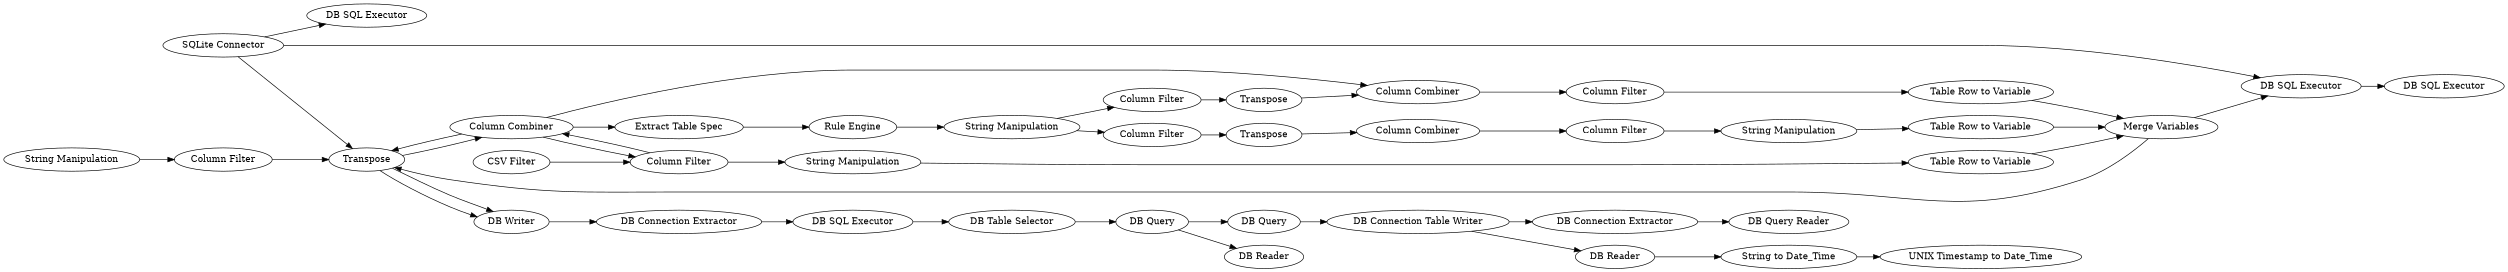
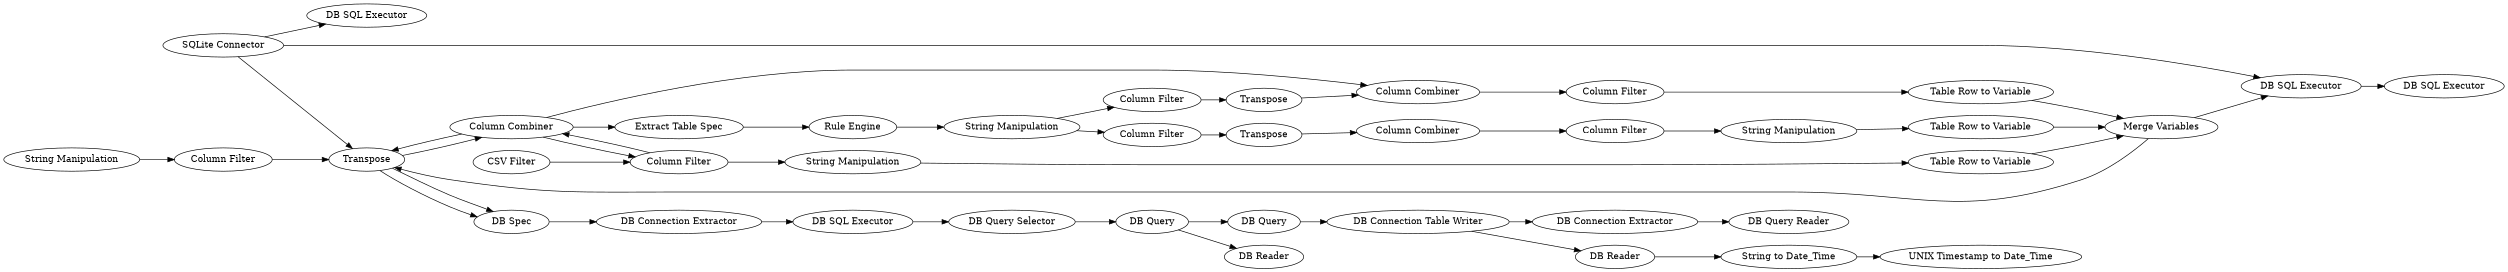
(512, 222) -> (512, 222)
(1012, 222) -> (1012, 222)
